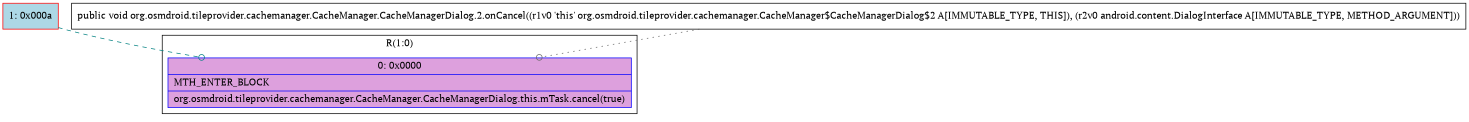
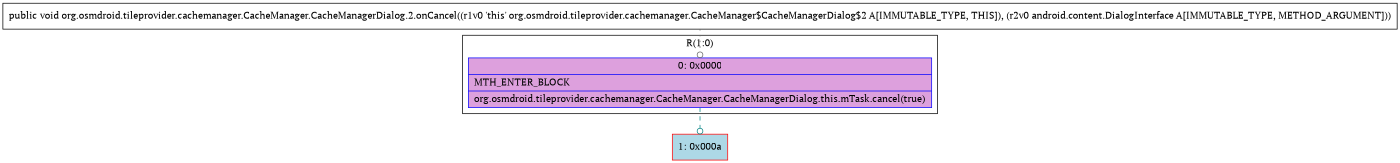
(128, 44) -> (700, 118)
